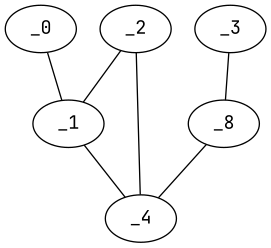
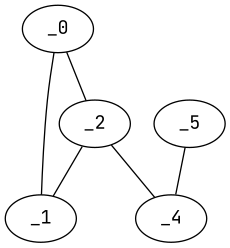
(230, 29) -> none
none -> (76, 76)
(224, 124) -> (190, 124)
(105, 171) -> none
